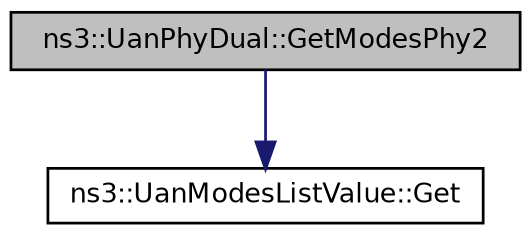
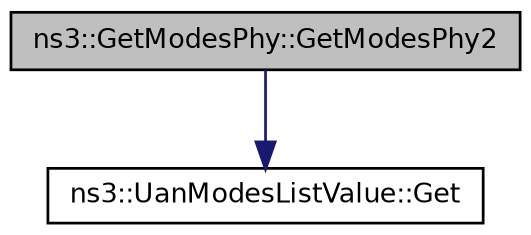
(266, 41) -> (266, 41)
